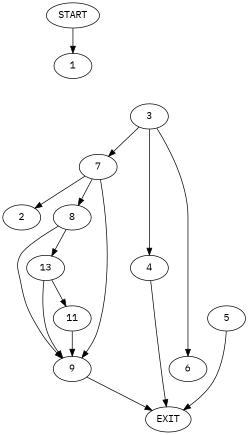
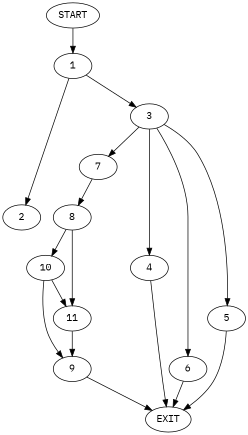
none -> (108, 89)
(63, 190) -> (48, 138)
none -> (217, 202)
(107, 267) -> none
(46, 268) -> (46, 268)
(21, 285) -> (72, 264)
none -> (180, 391)
